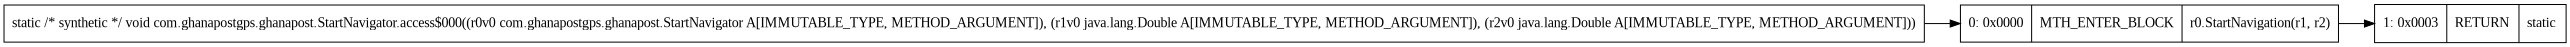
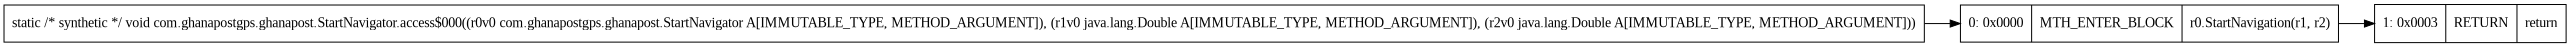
(2542, 23) -> (2542, 23)
